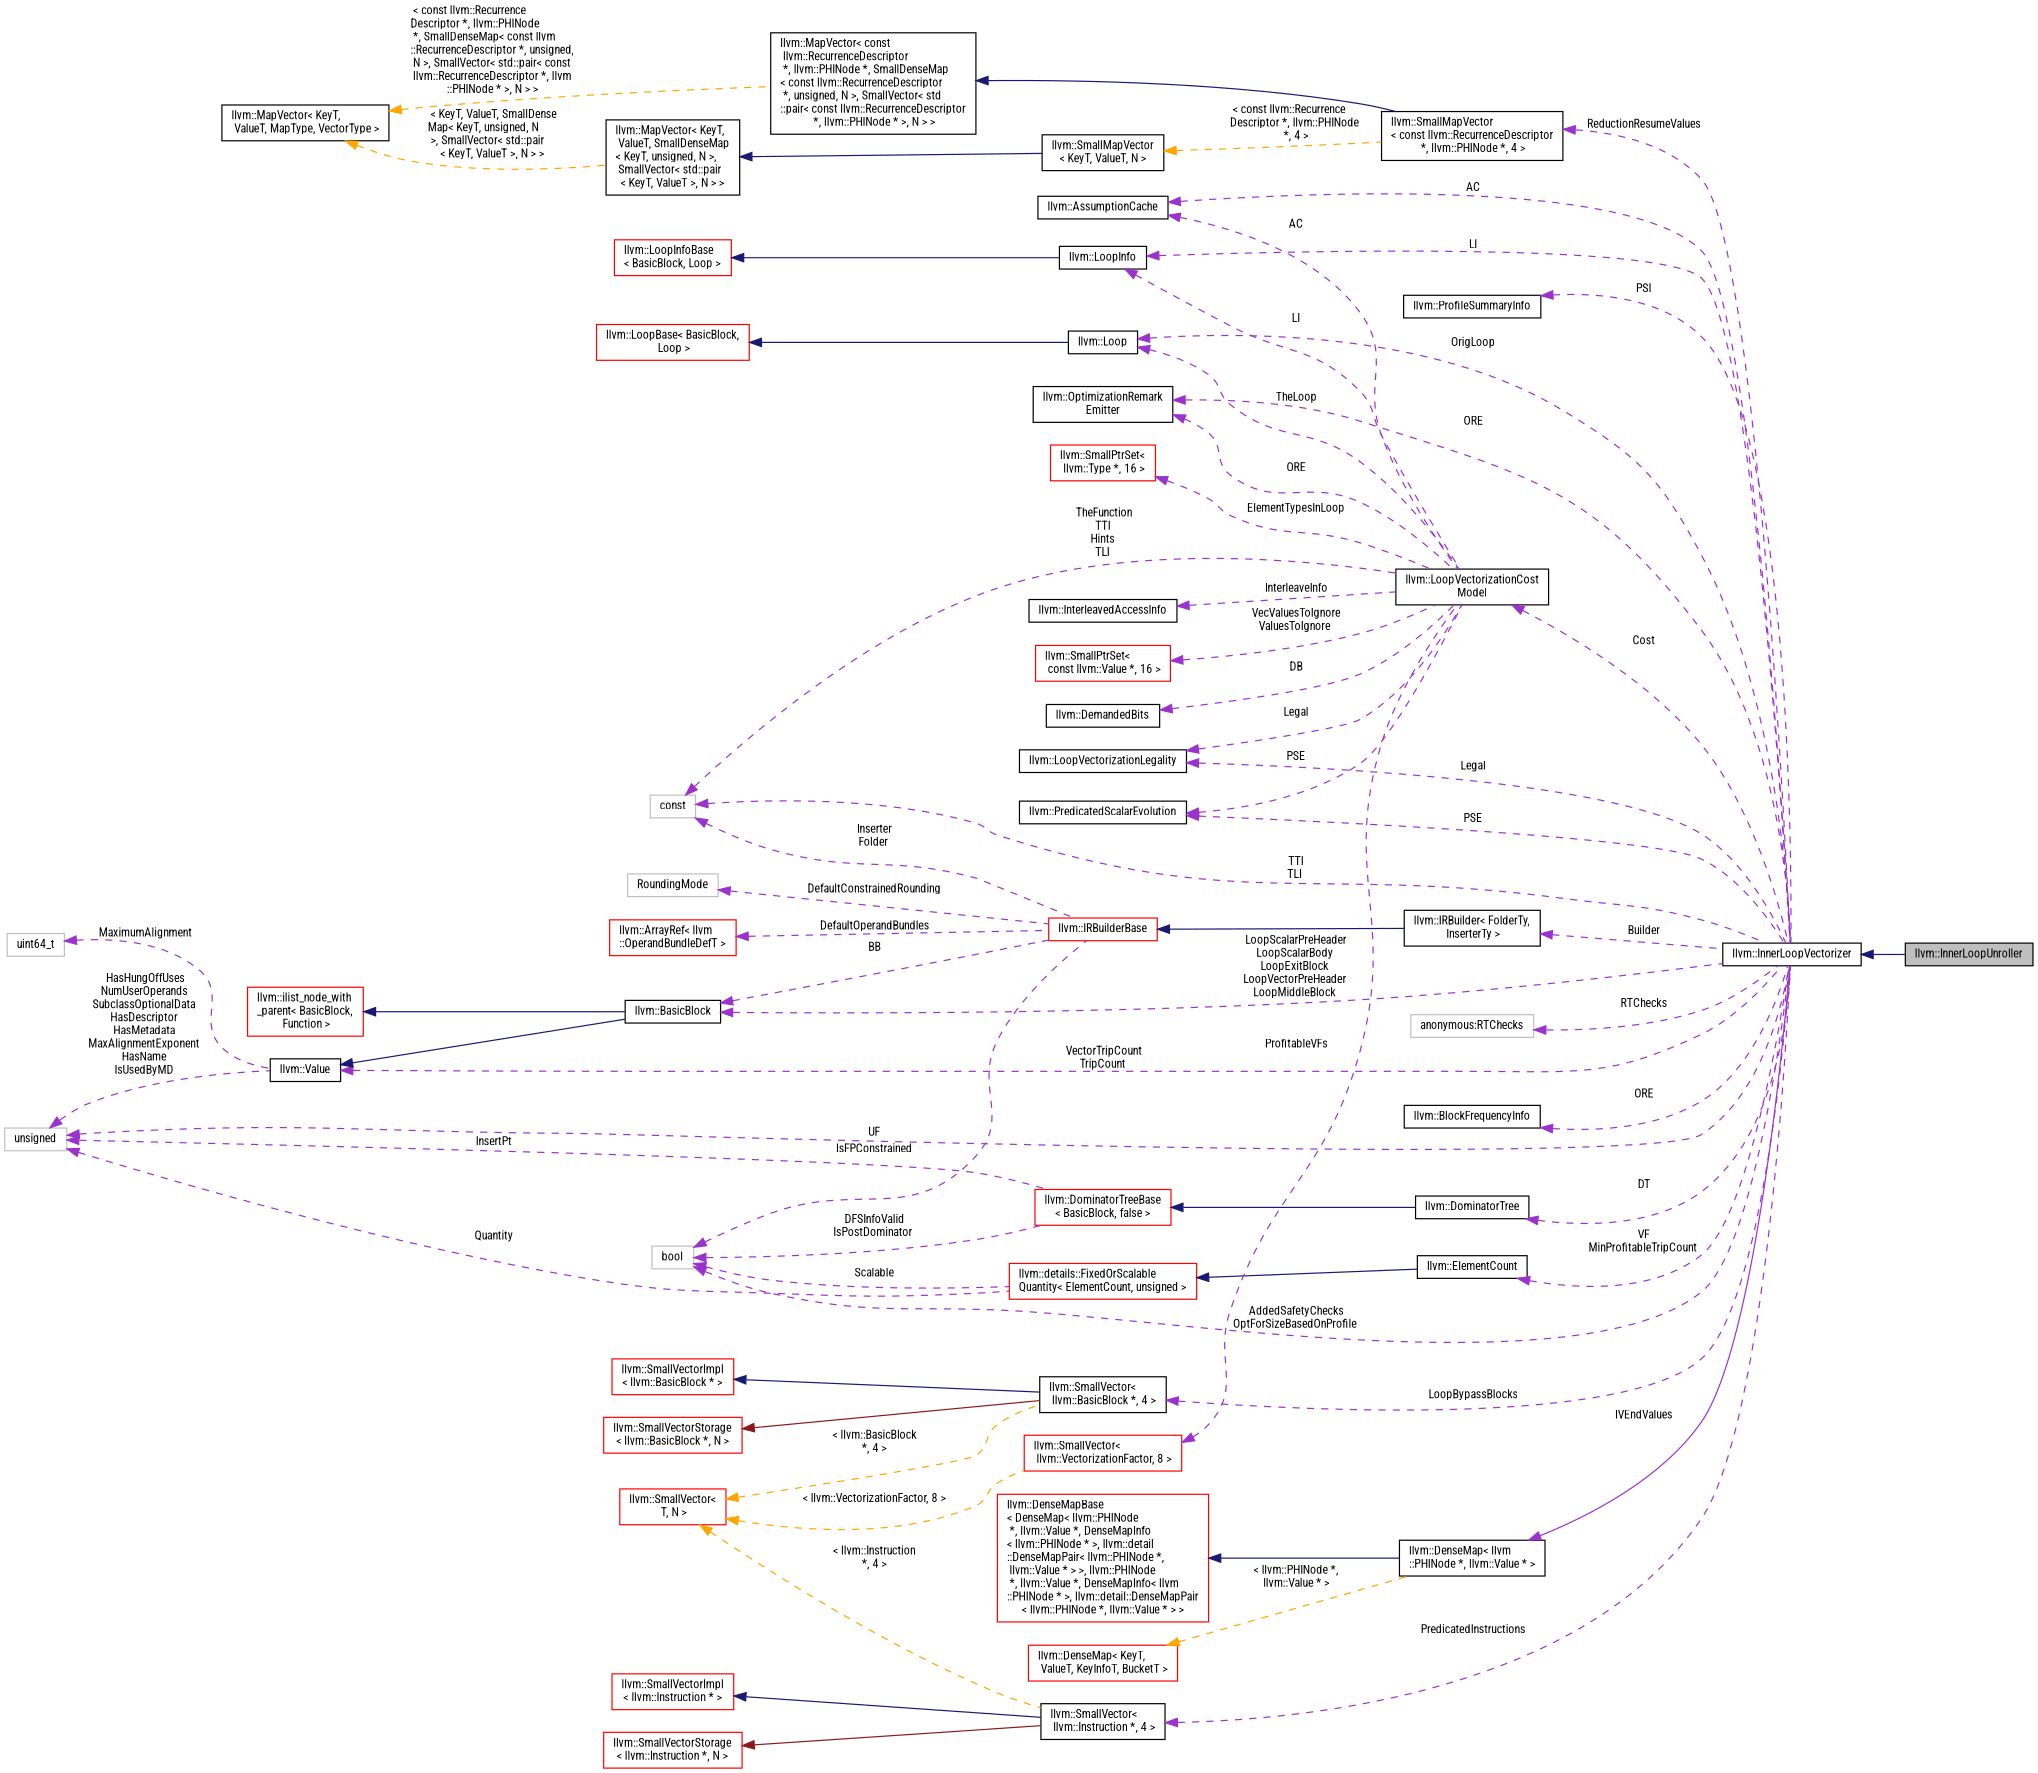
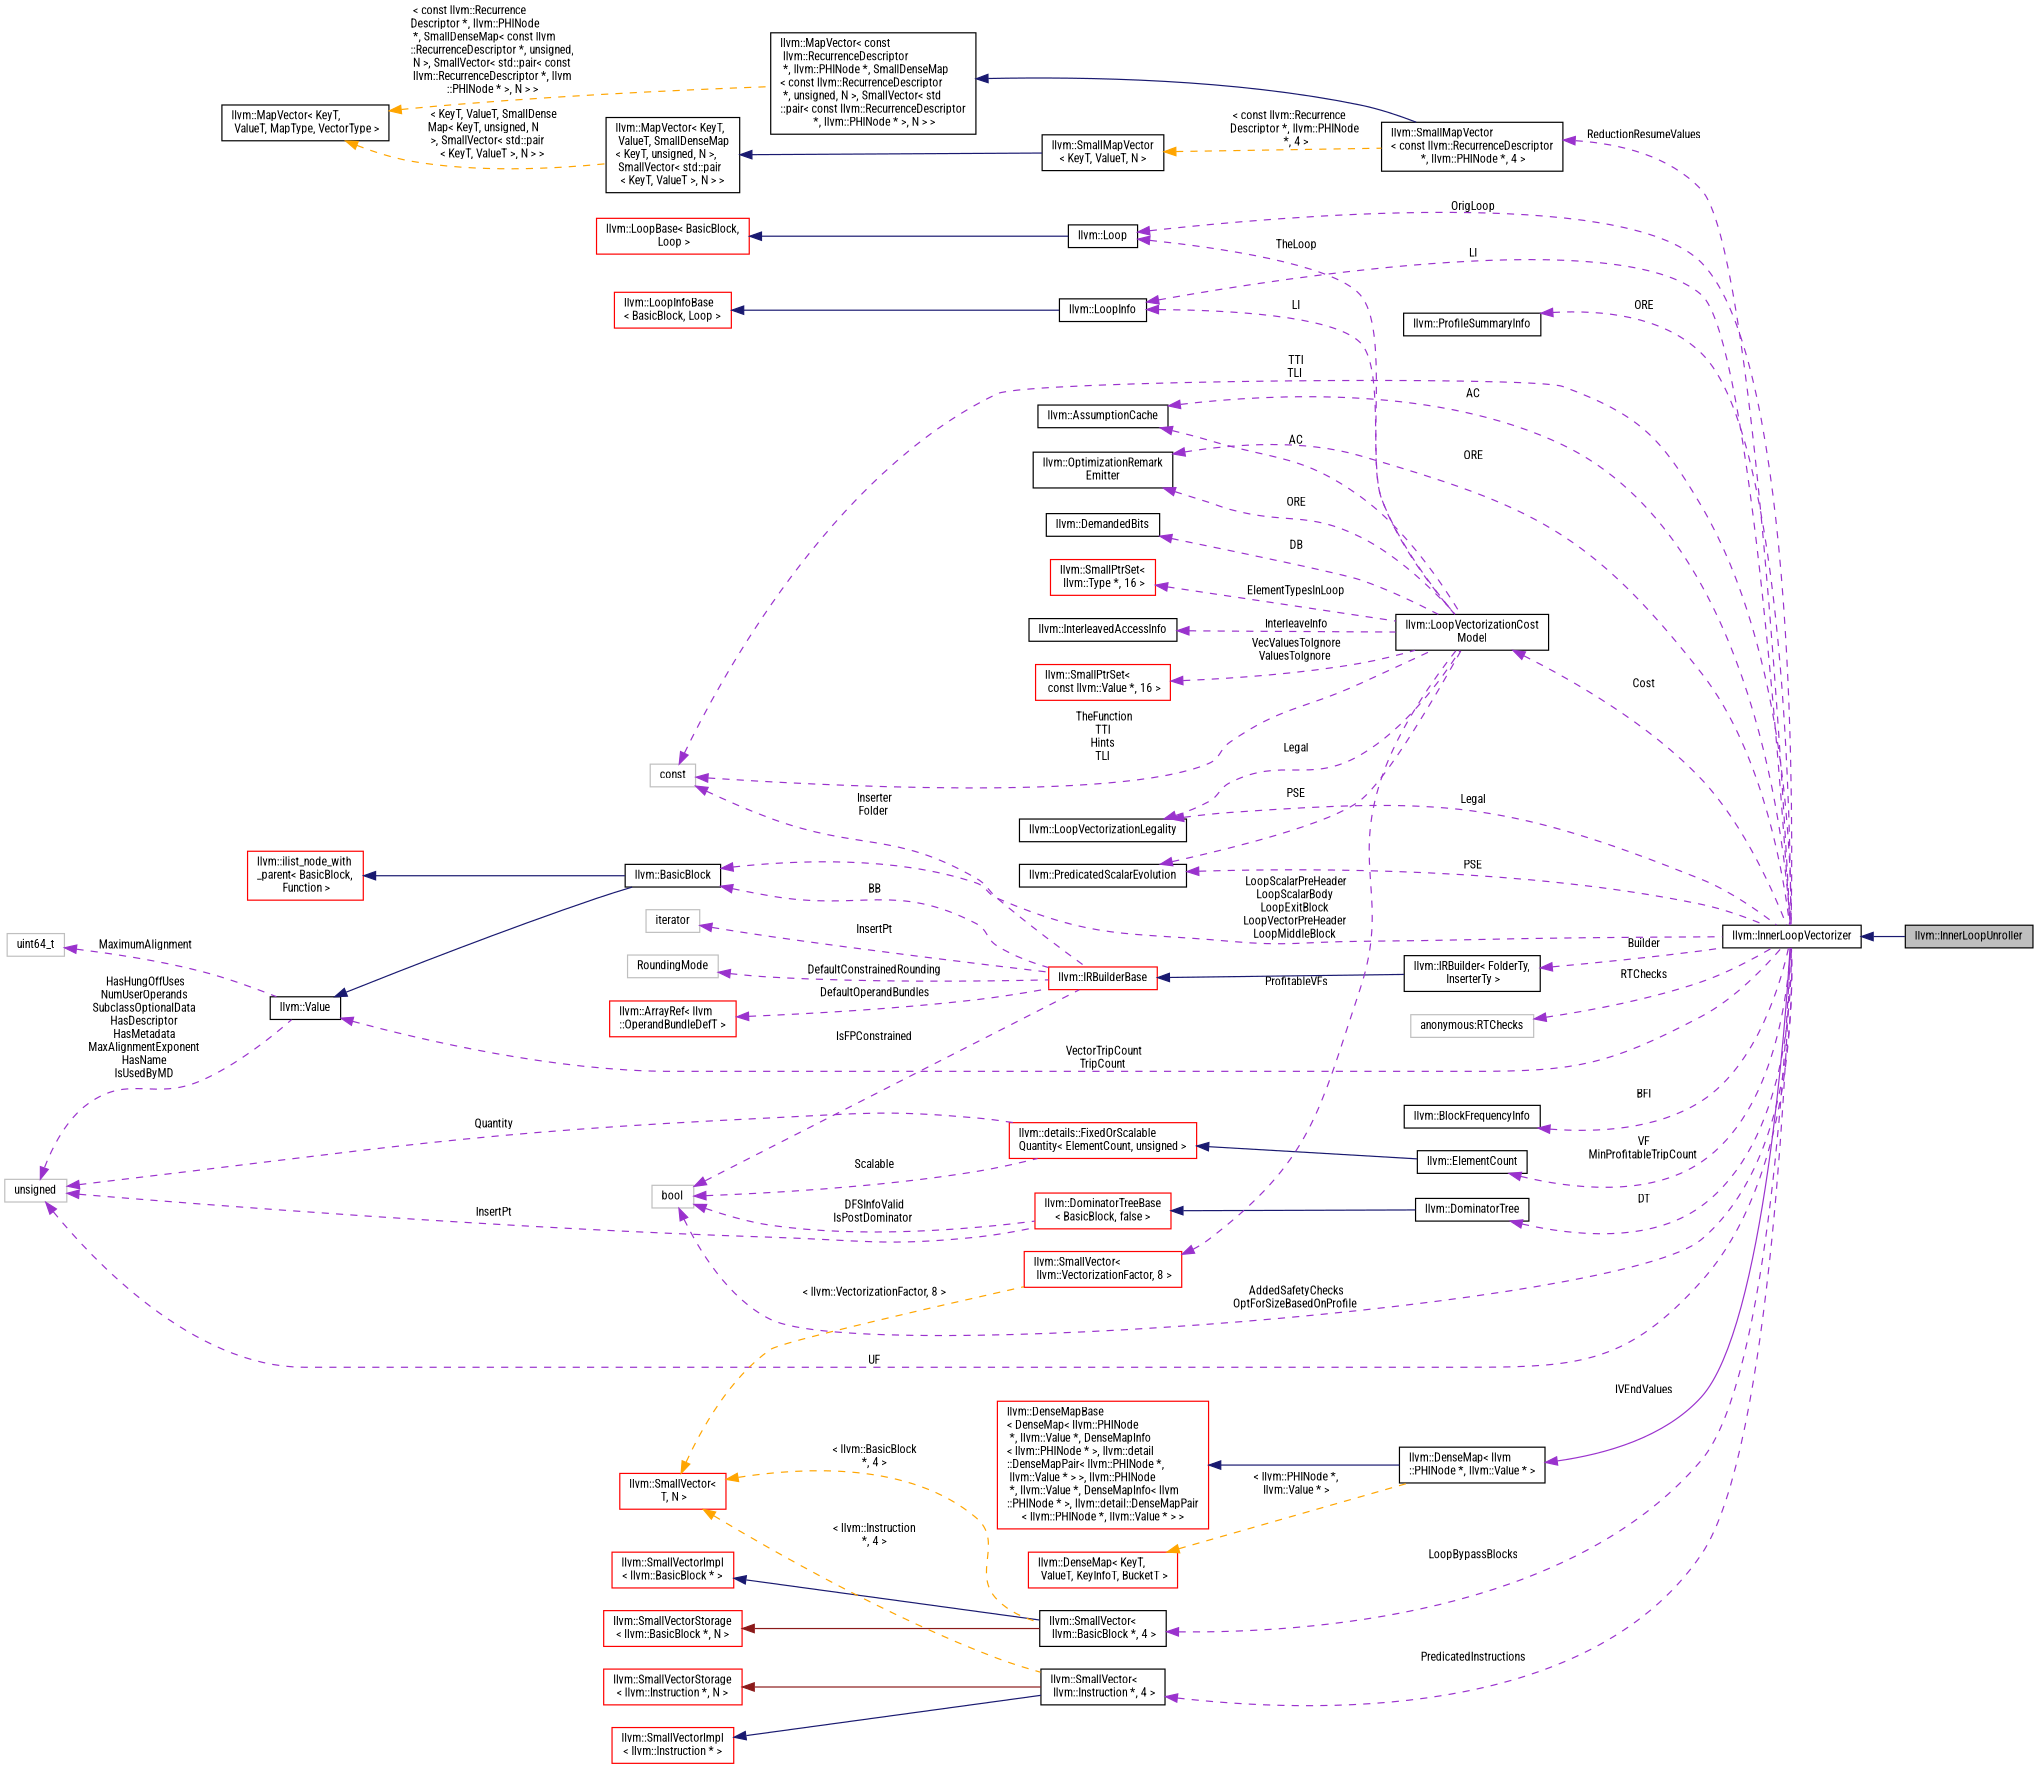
(1643, 289) -> (1643, 306)
none -> (673, 921)
(1643, 1095) -> (1643, 1095)
